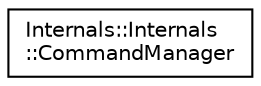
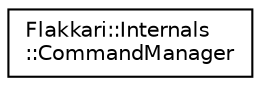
(130, 43) -> (130, 43)
